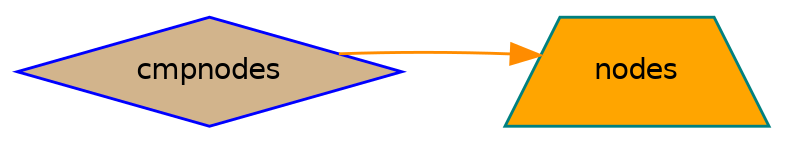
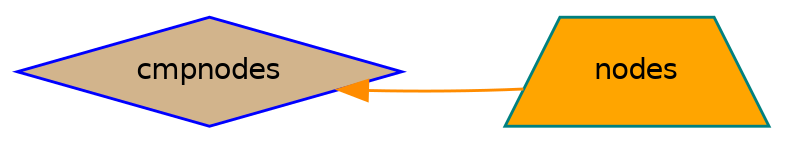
(425, 52) -> (446, 91)
